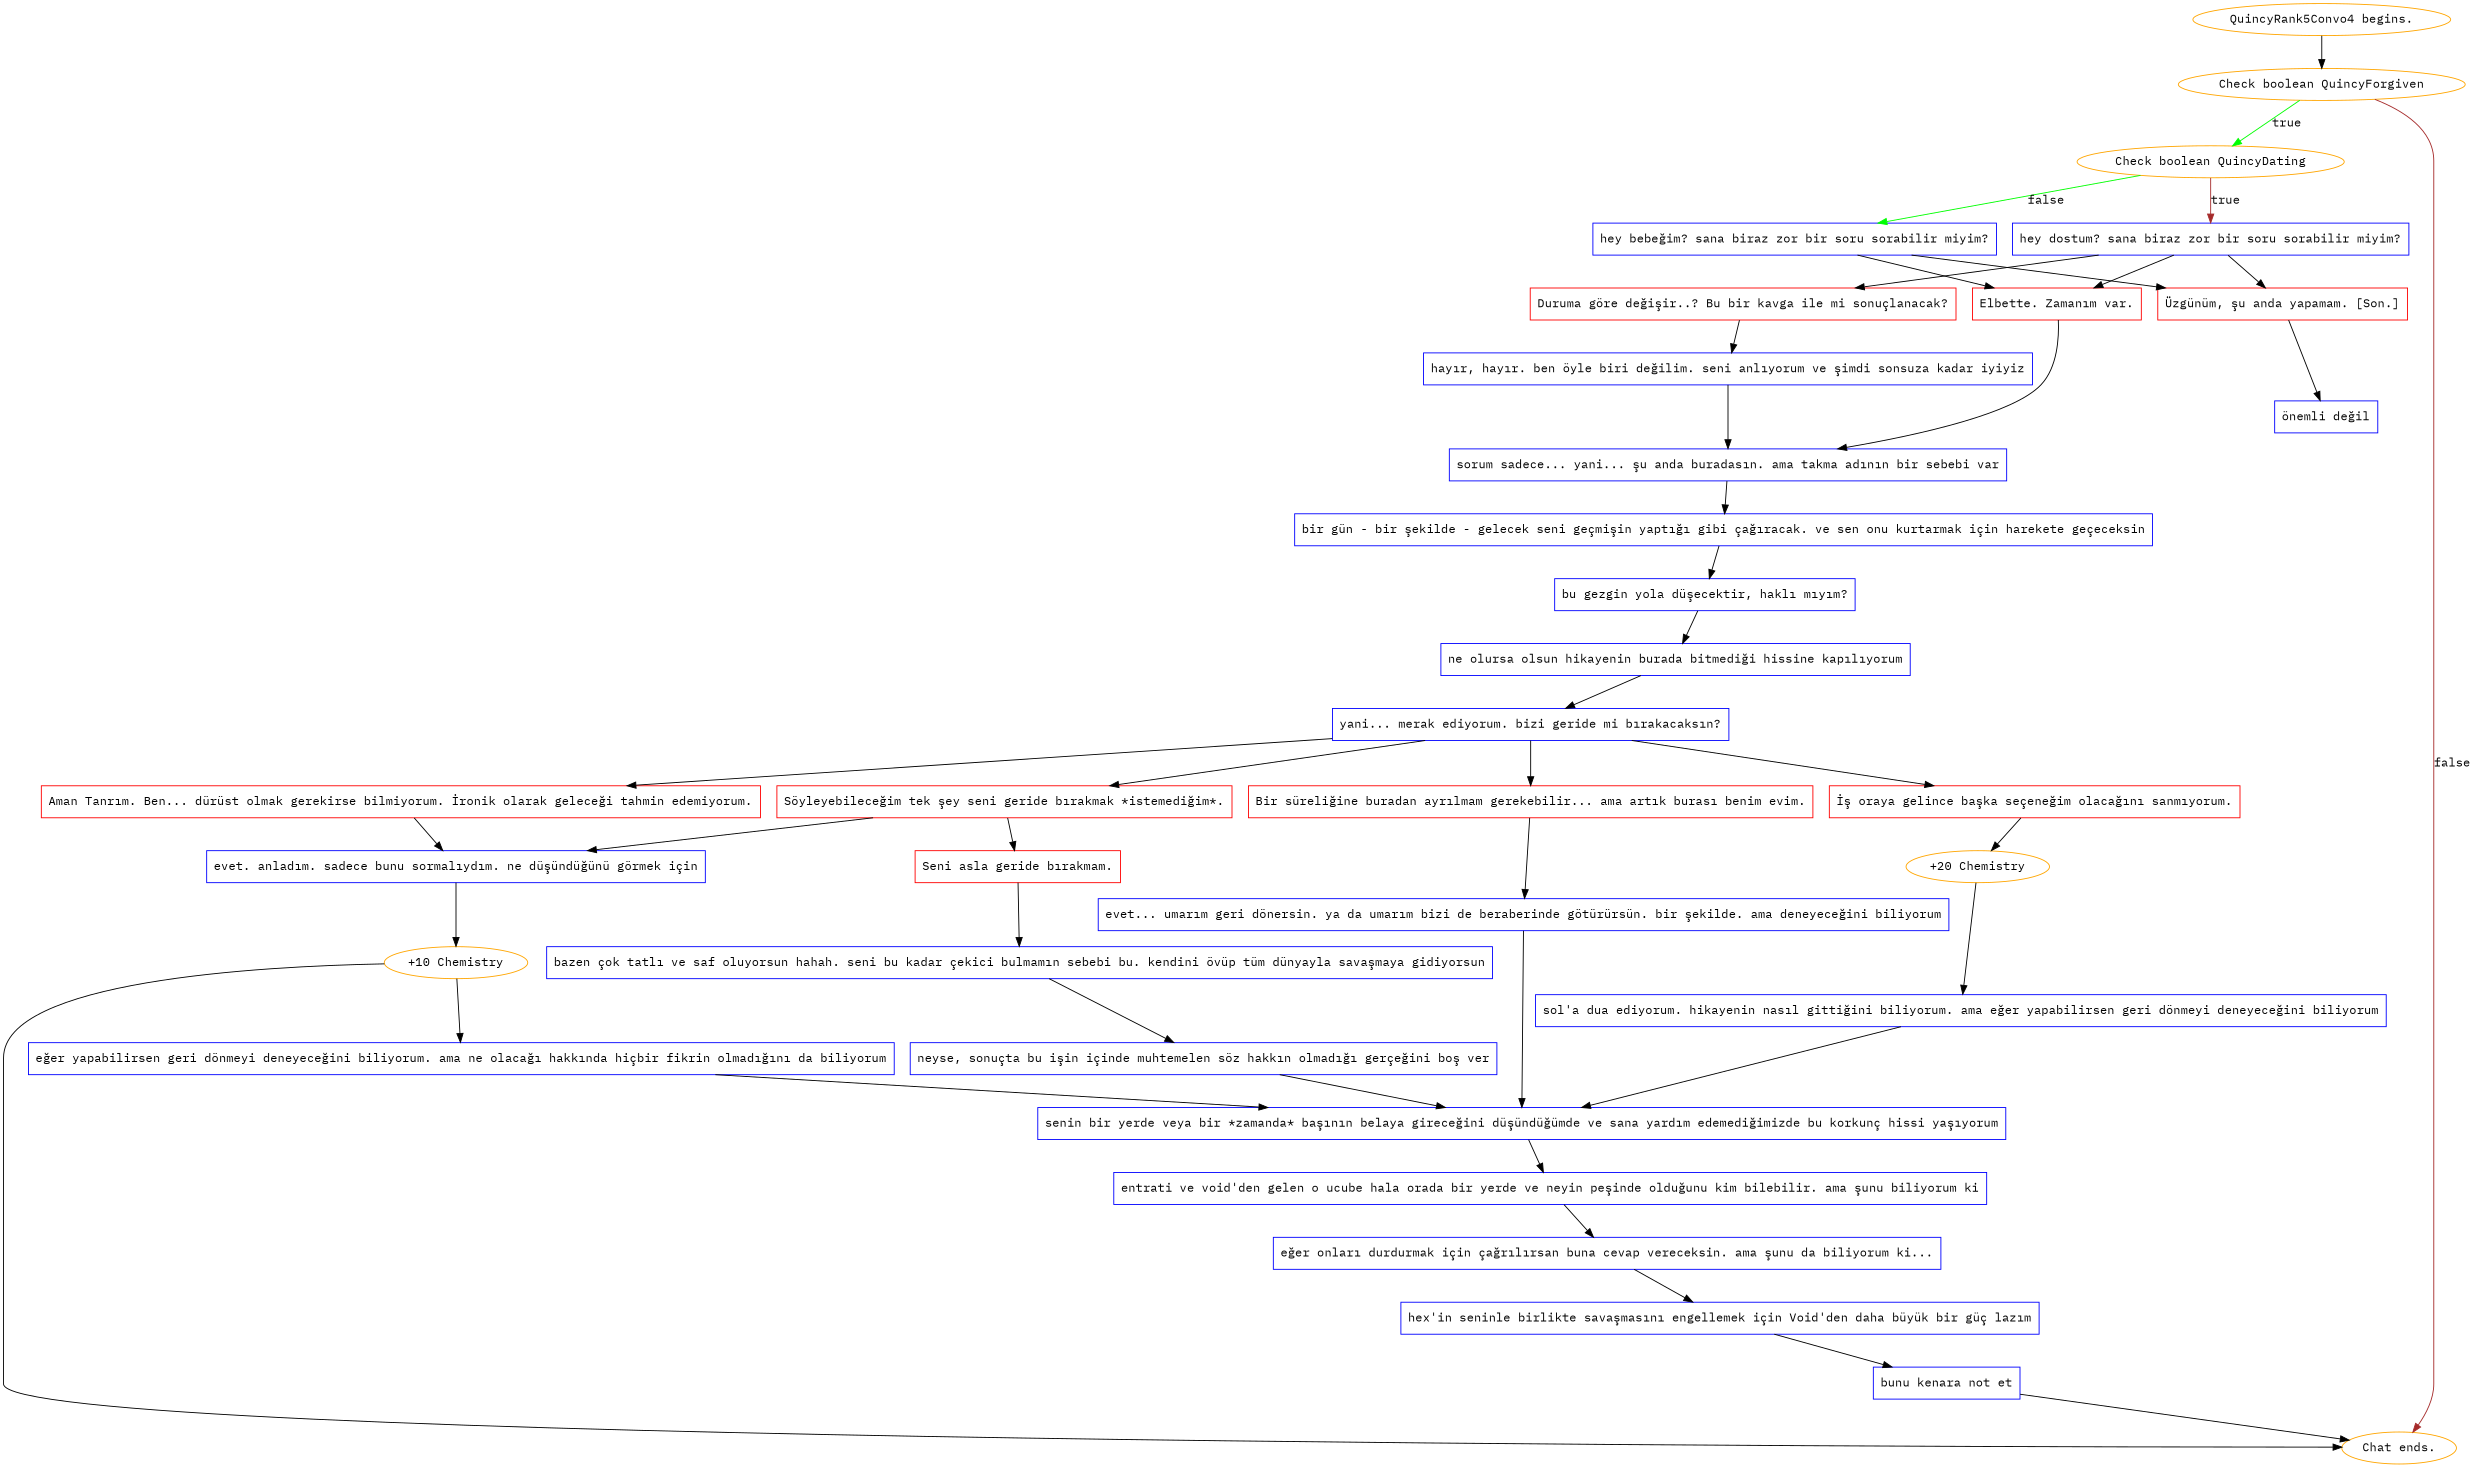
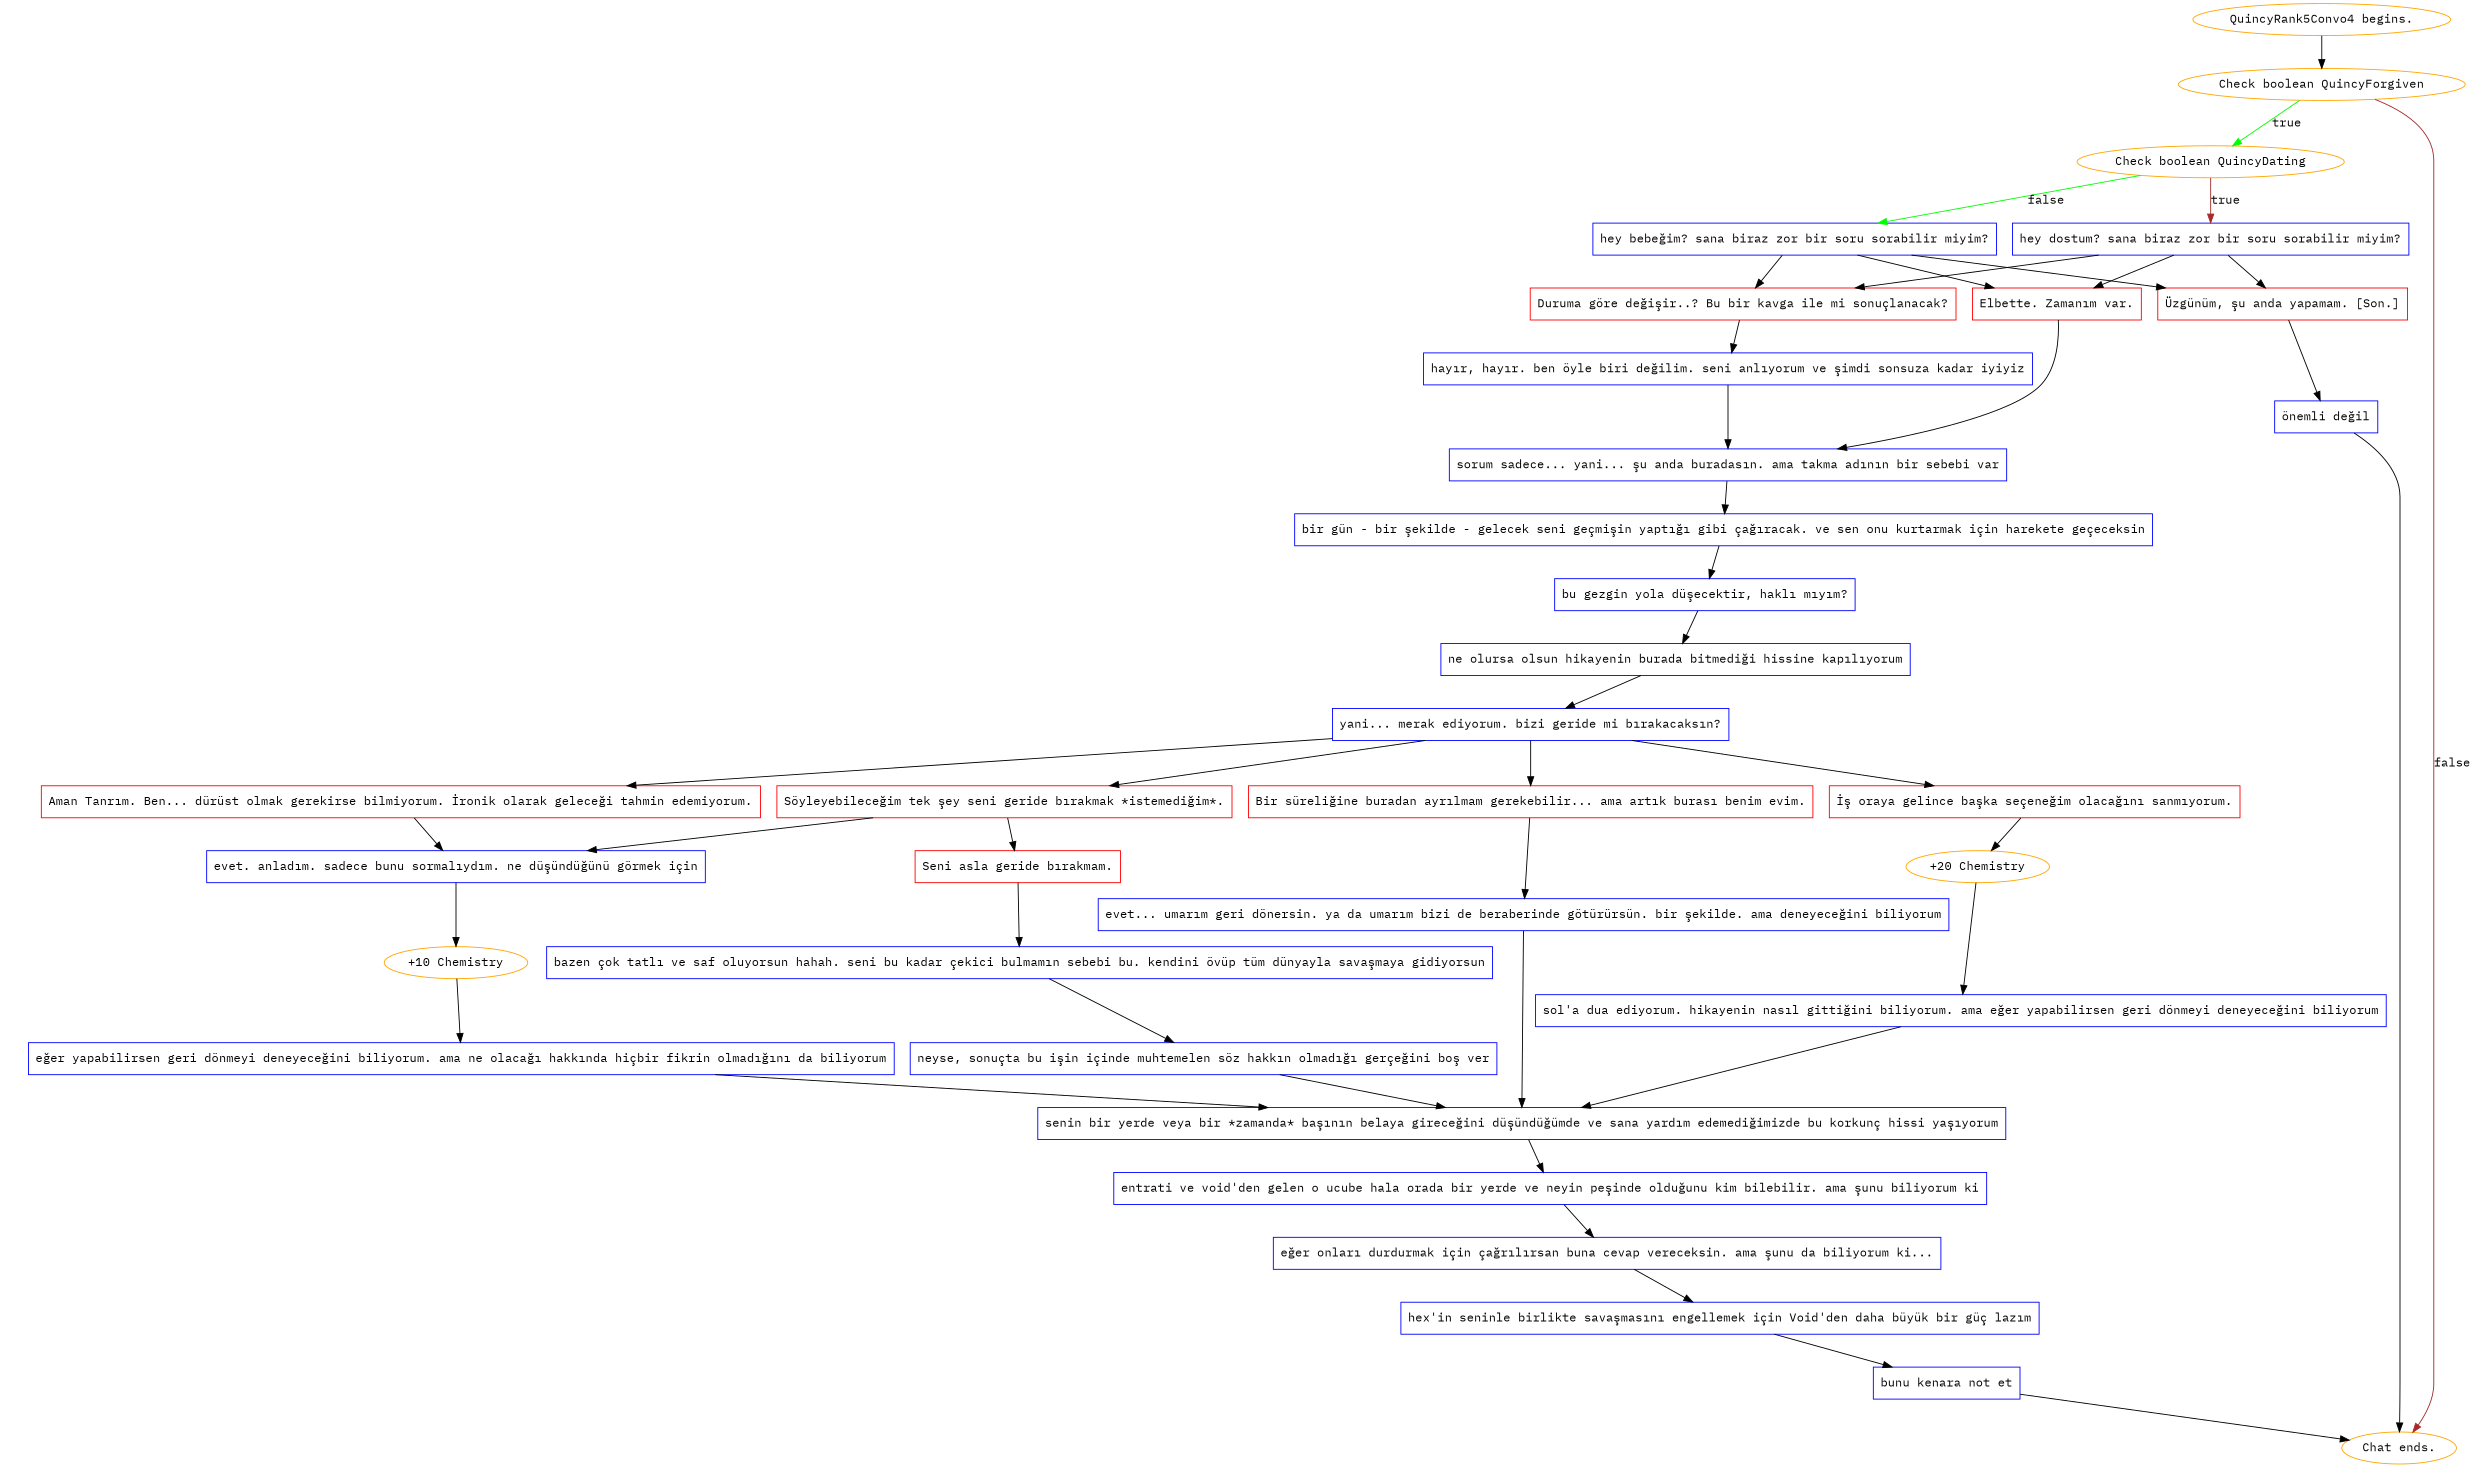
none -> (1772, 268)
(799, 1434) -> (2400, 919)
